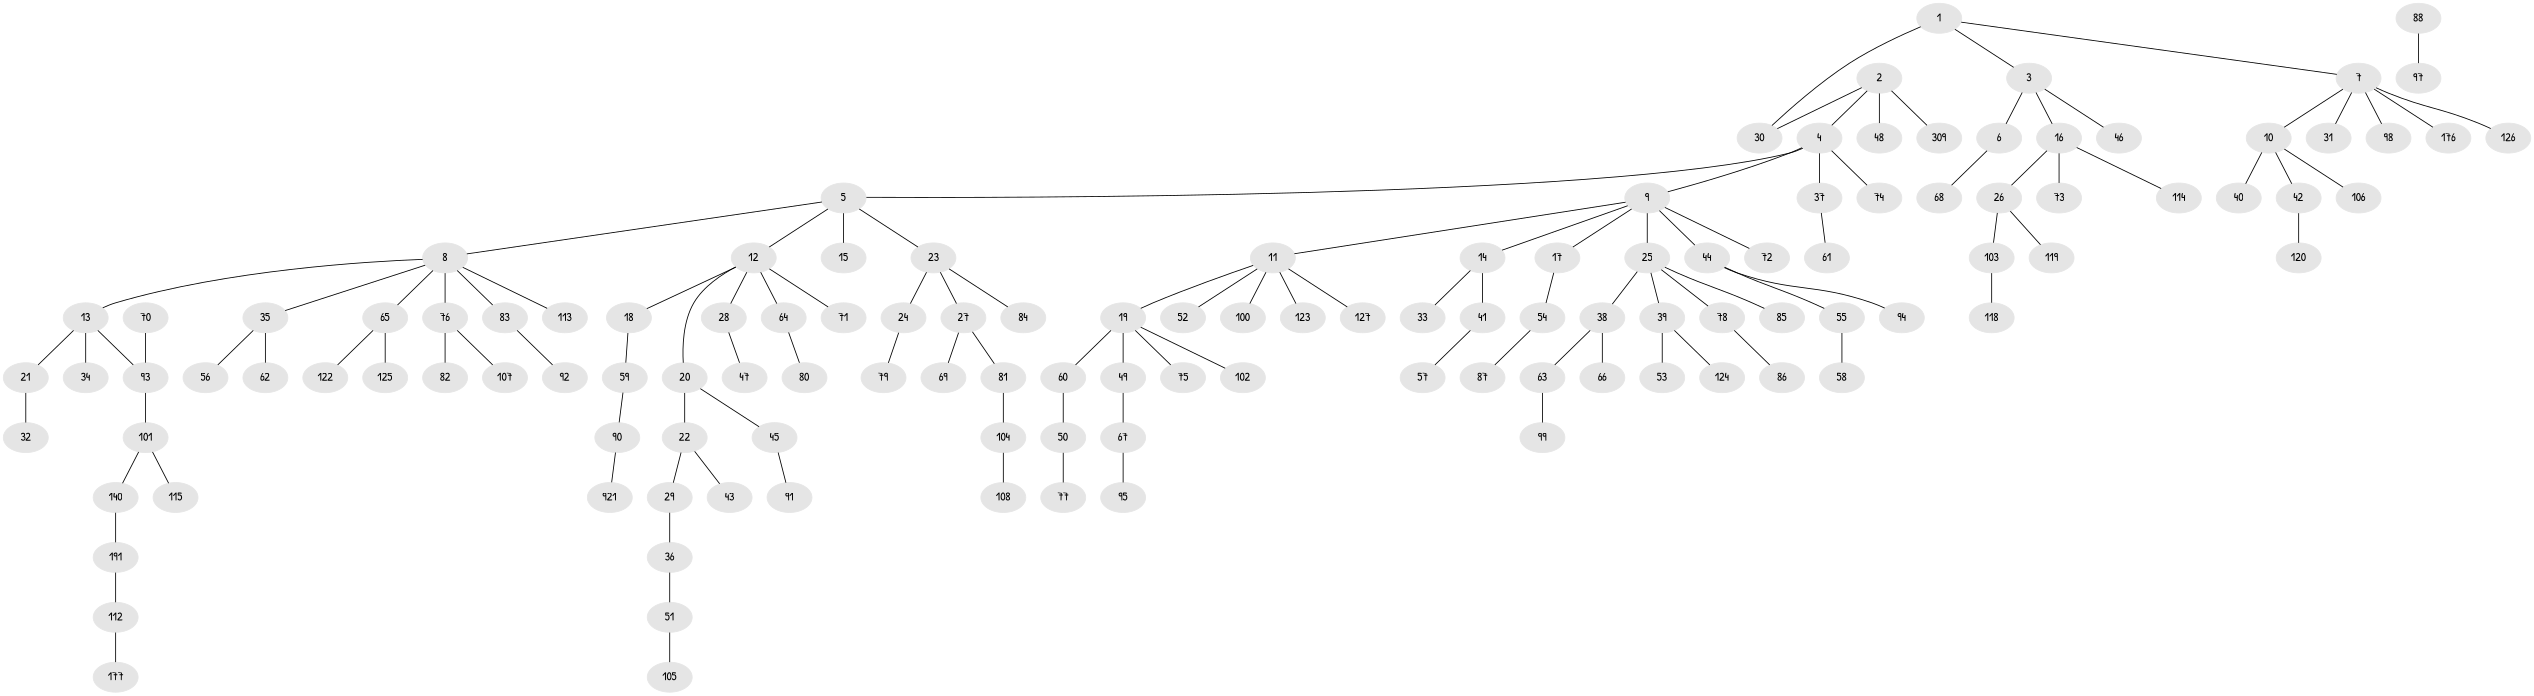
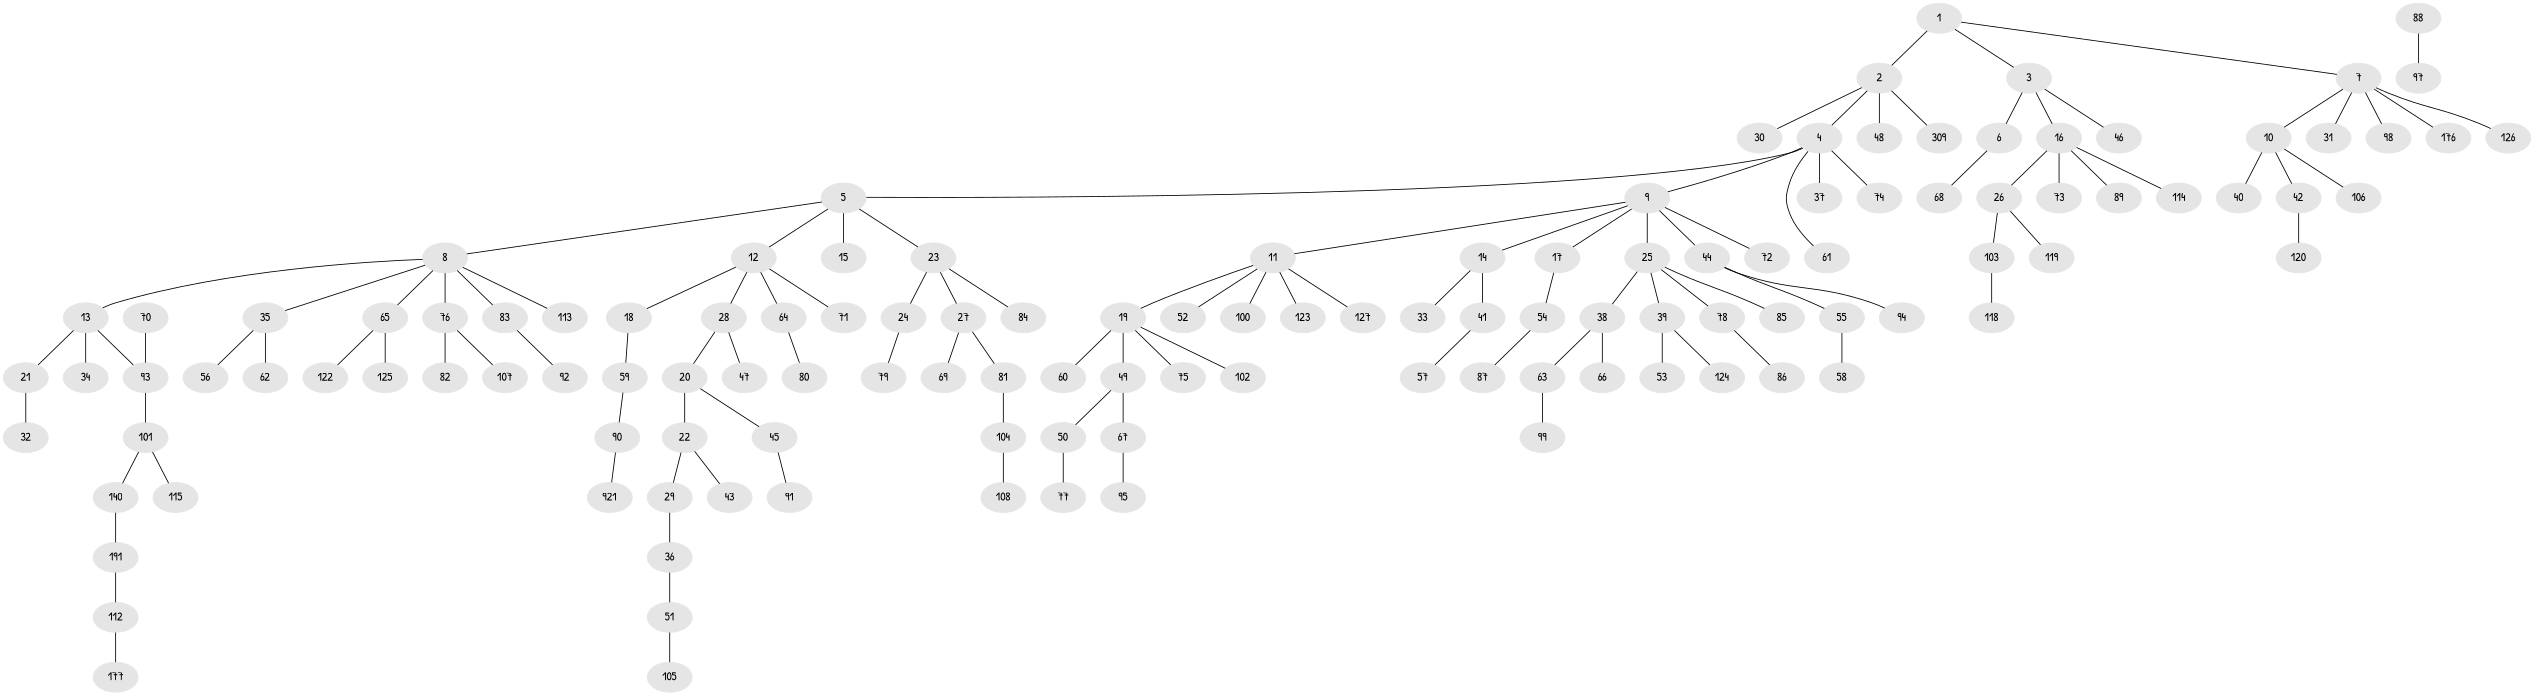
(1841, 69) -> (1909, 48)
none -> (2119, 198)
(1823, 228) -> (1786, 200)
(693, 305) -> (704, 348)
(1063, 408) -> (1093, 408)
